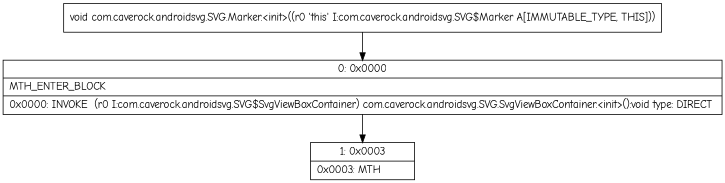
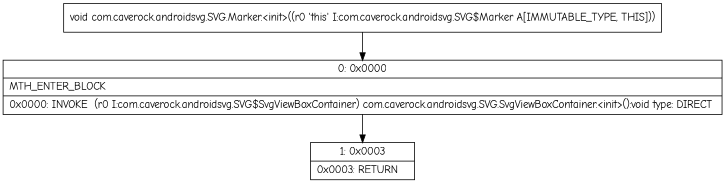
(354, 170) -> (363, 170)
